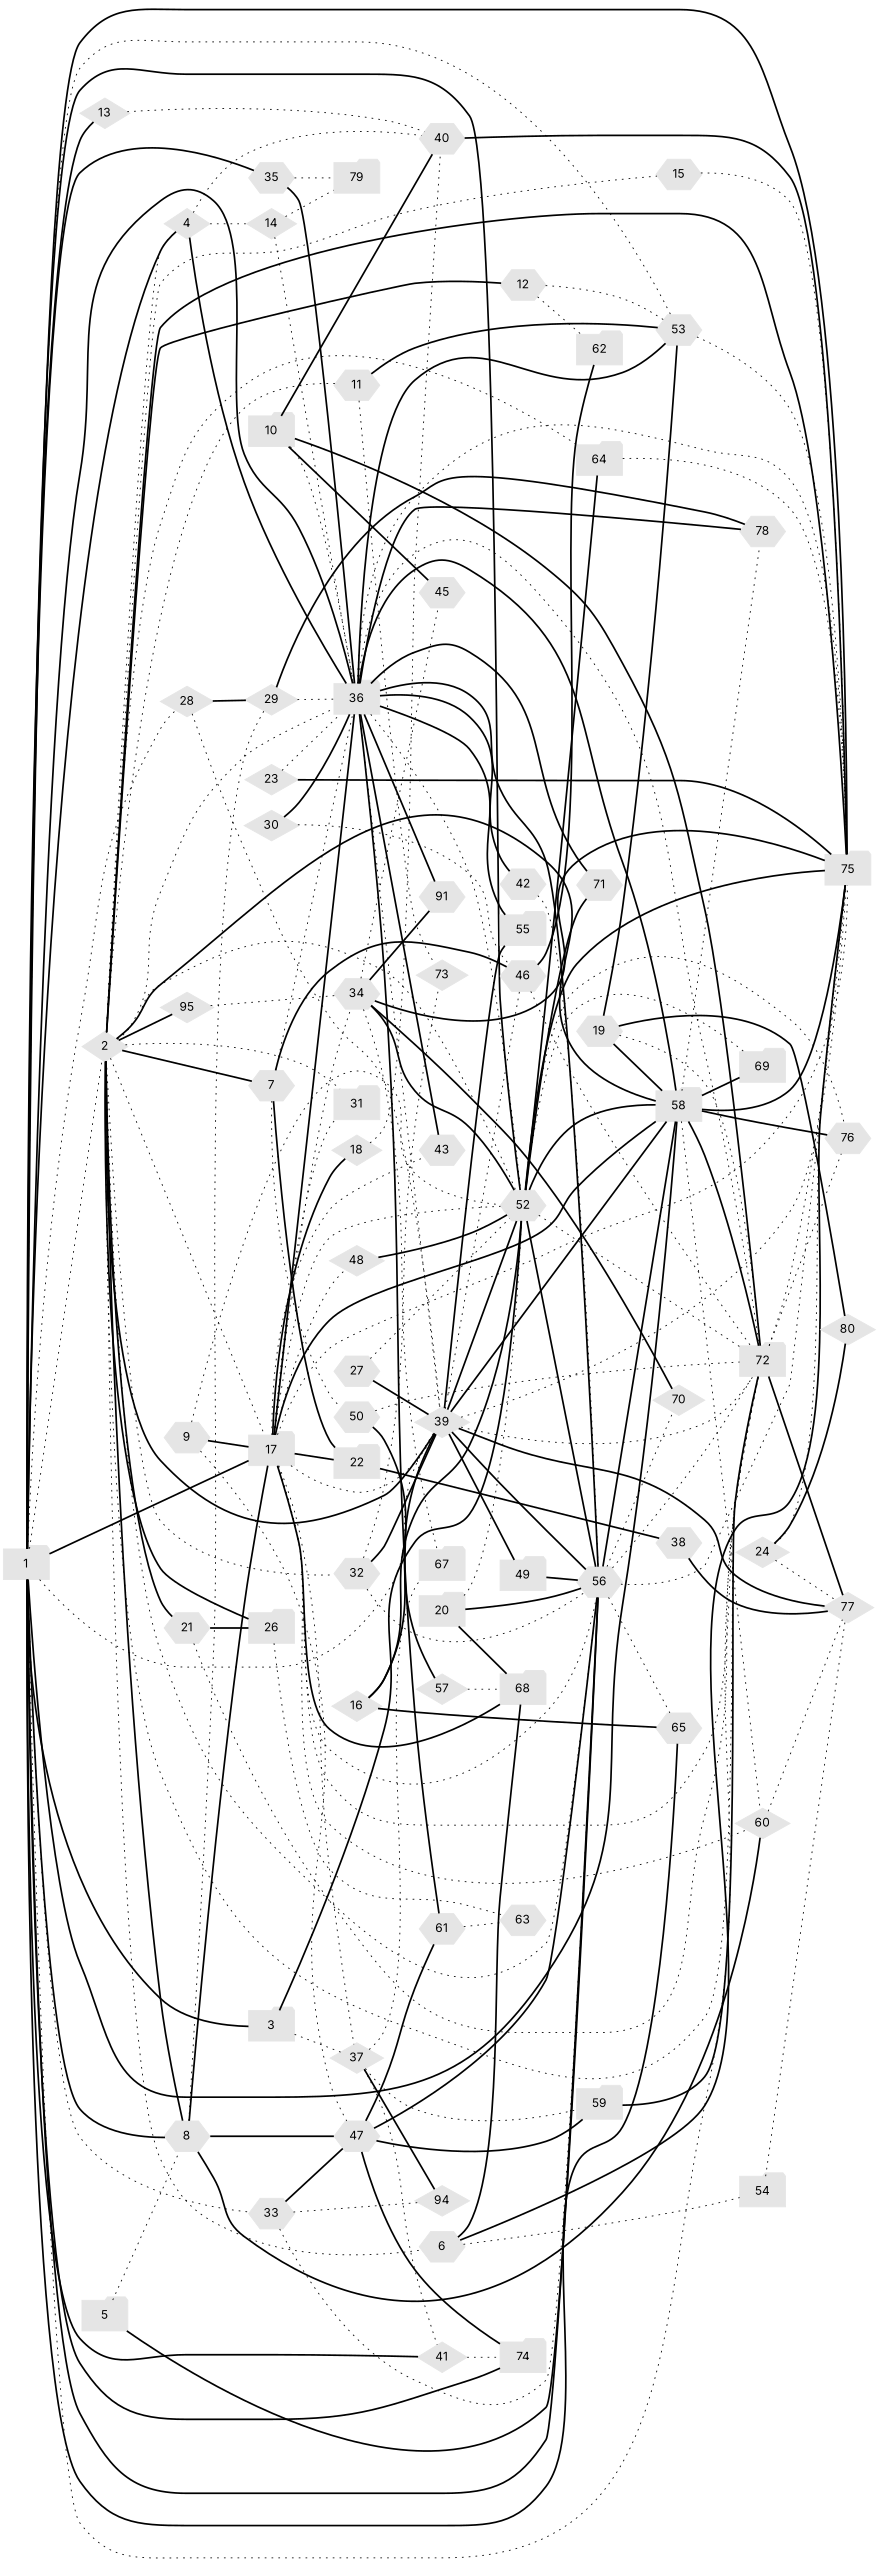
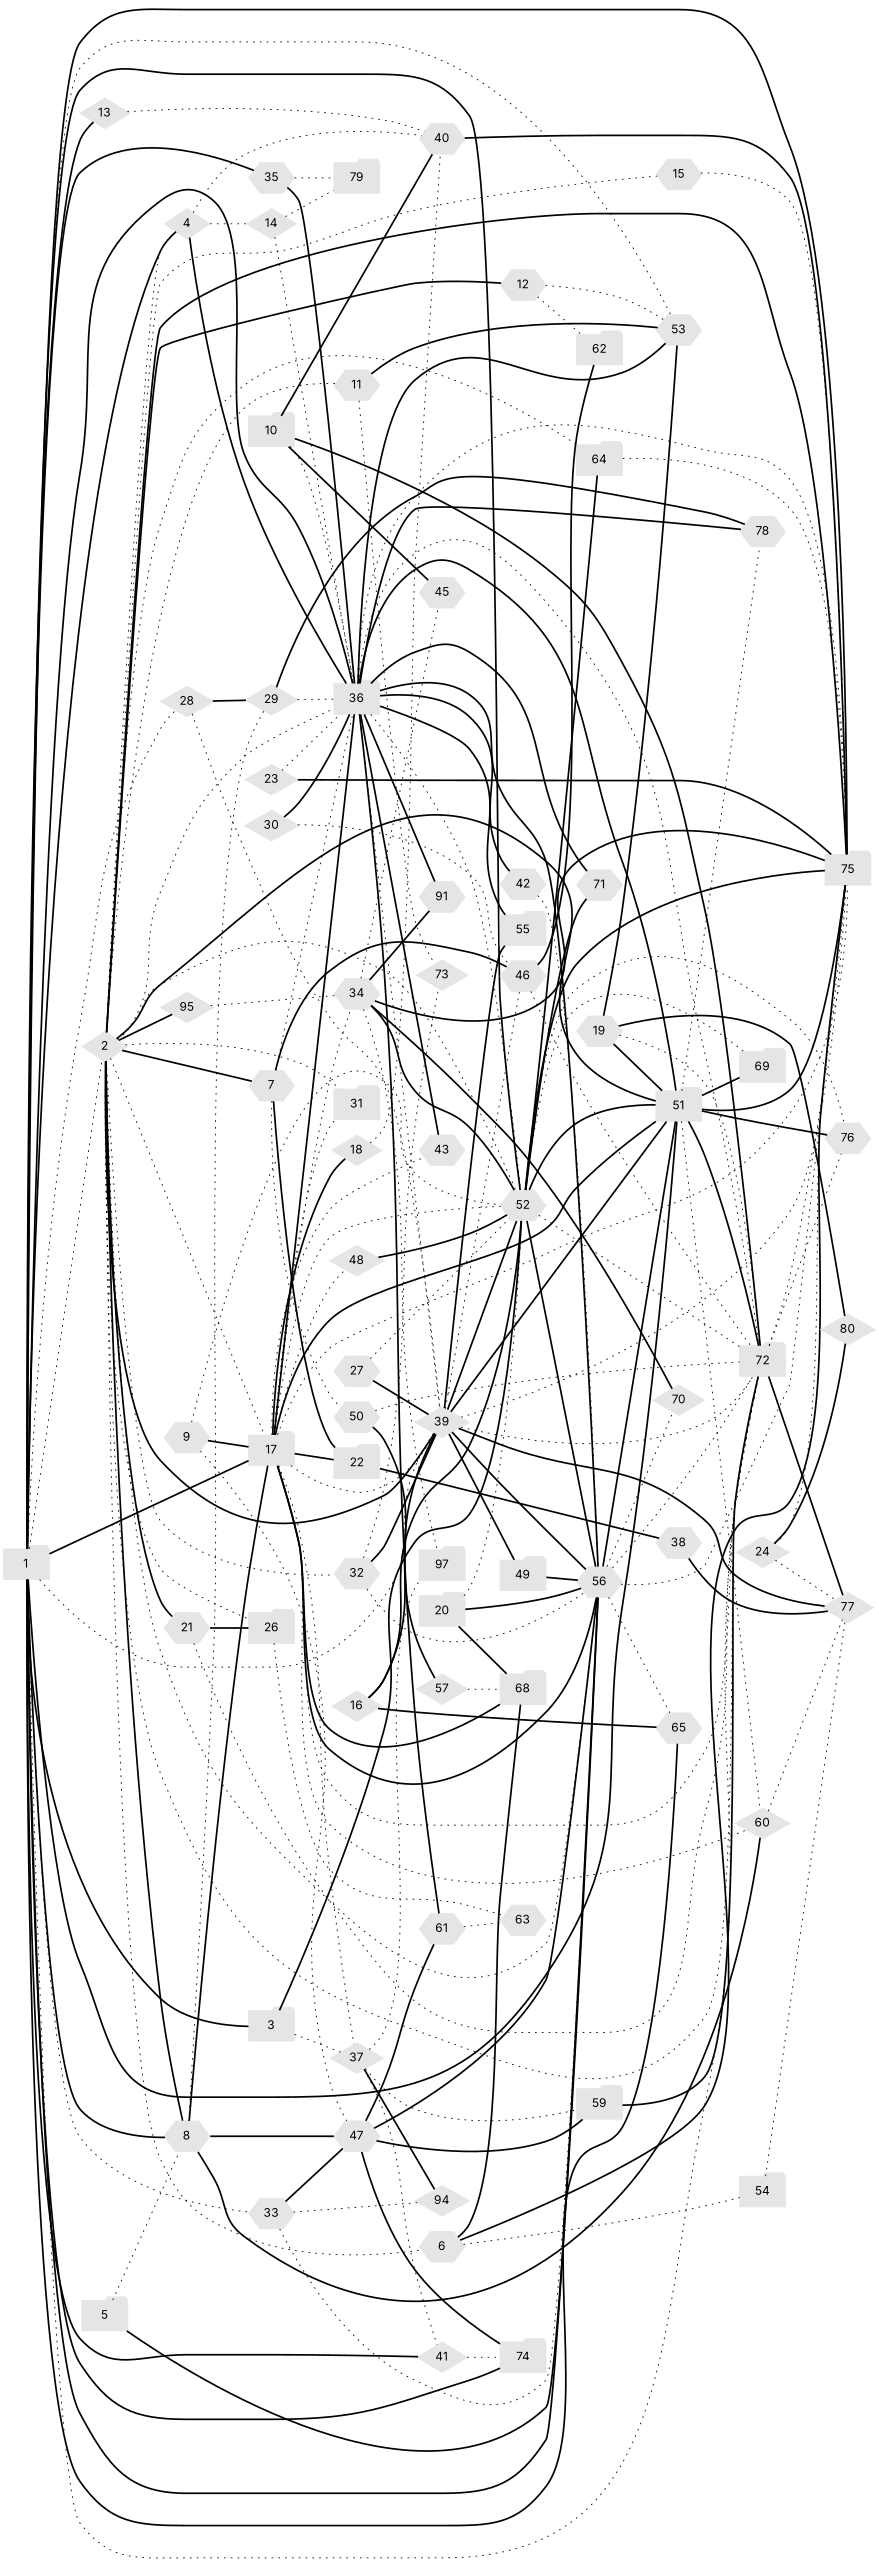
(799, 431) -> none
(679, 1106) -> (679, 1106)
(116, 1369) -> (116, 1369)
(442, 1565) -> (442, 1565)
(364, 1772) -> (364, 1772)
